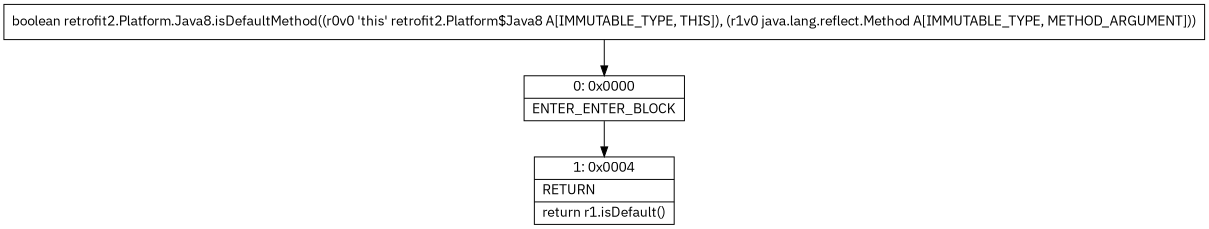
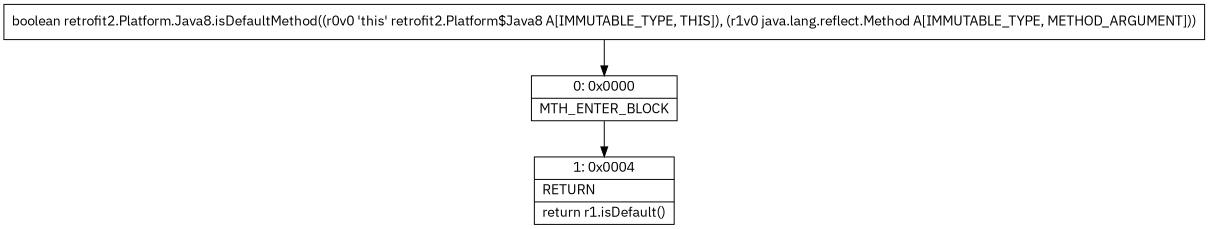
(604, 109) -> (604, 109)
